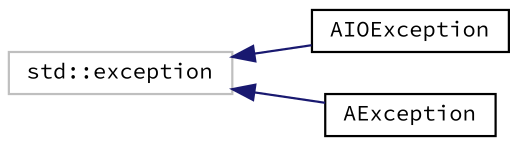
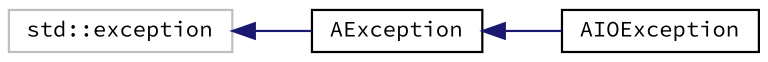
(283, 49) -> (533, 31)
